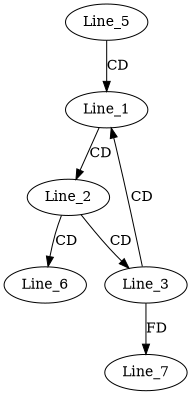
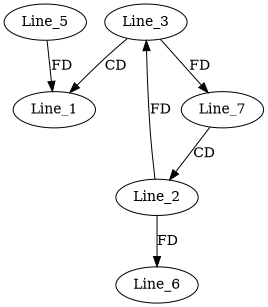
(118, 66) -> (62, 66)
(90, 149) -> (193, 149)
(66, 241) -> (168, 241)
(121, 241) -> (161, 110)
